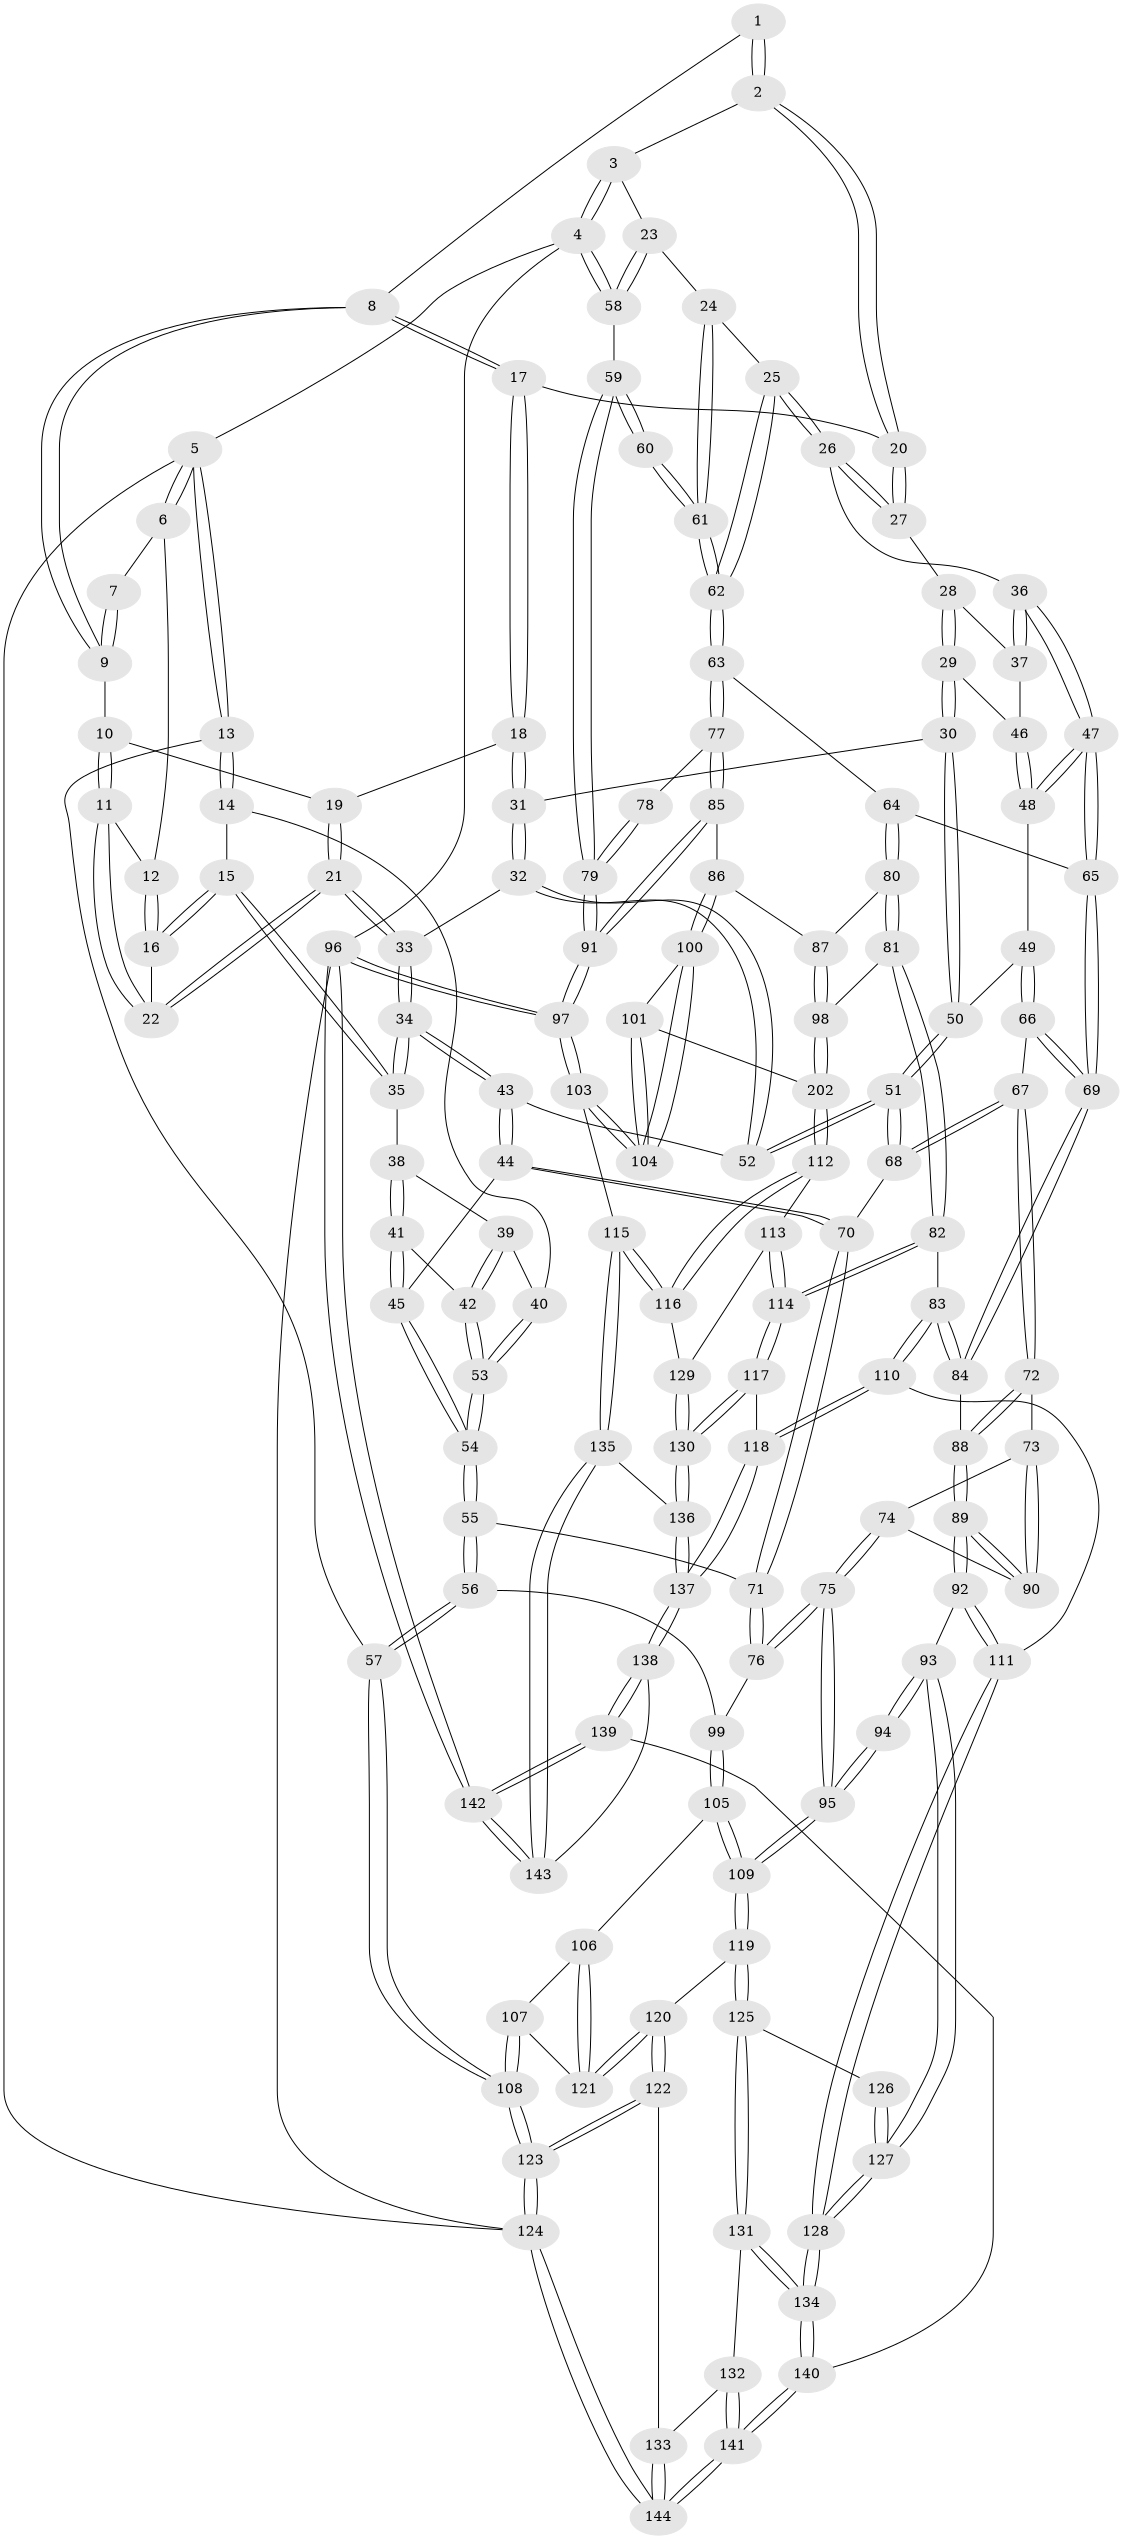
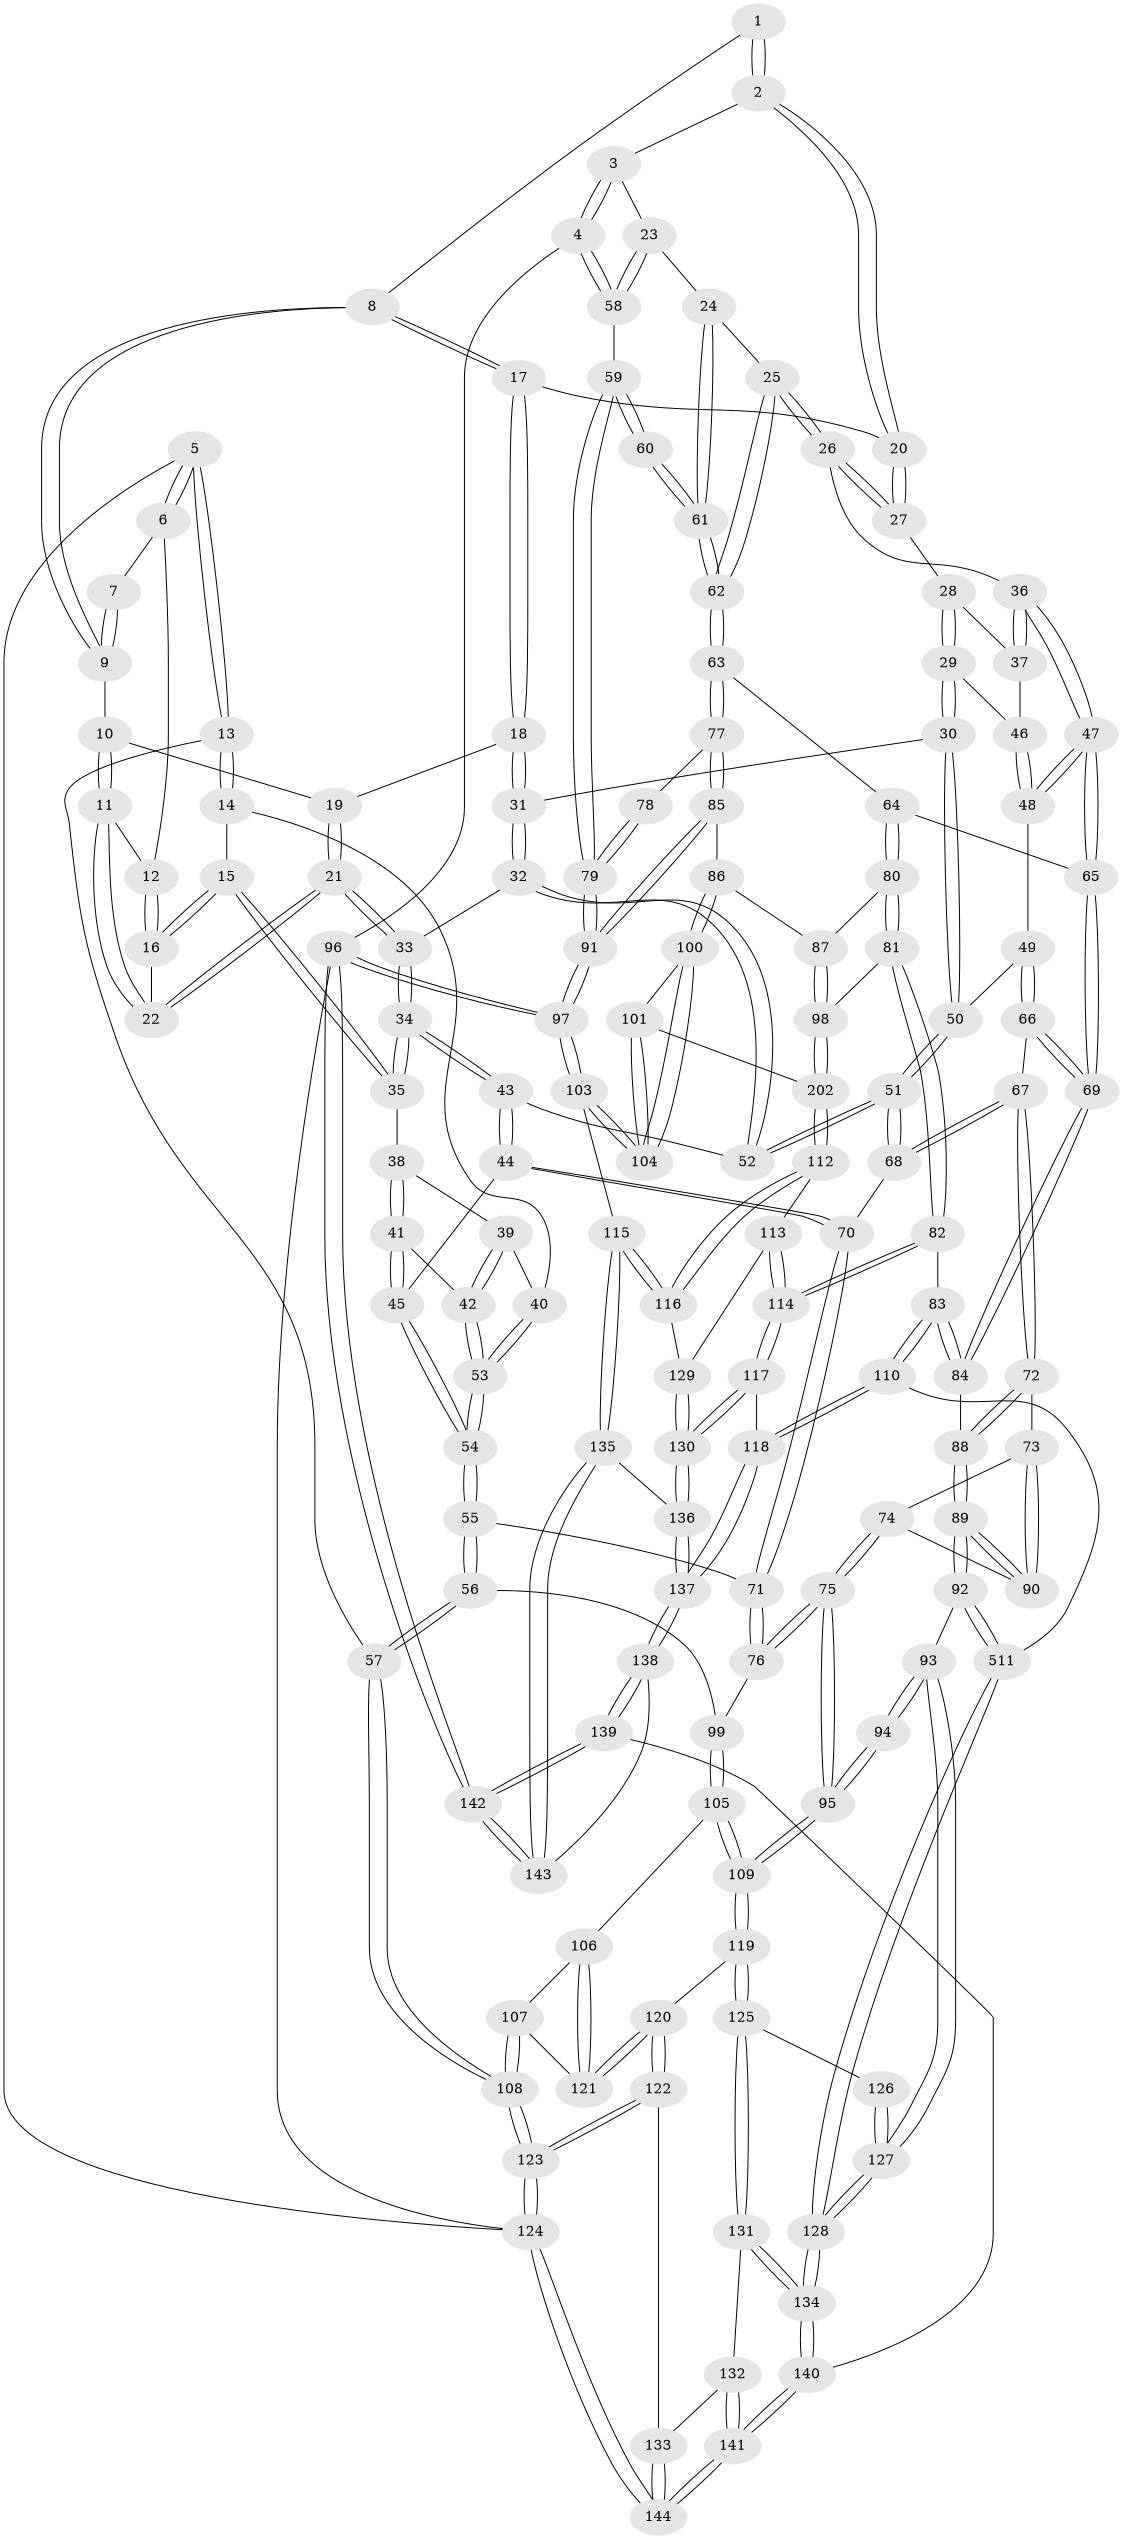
(385, 340) -> none
(1002, 1662) -> (1002, 1662)
